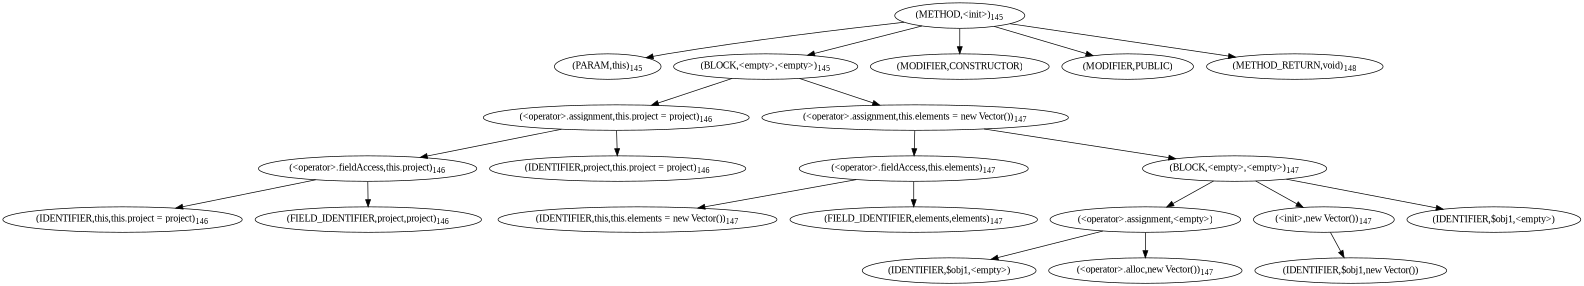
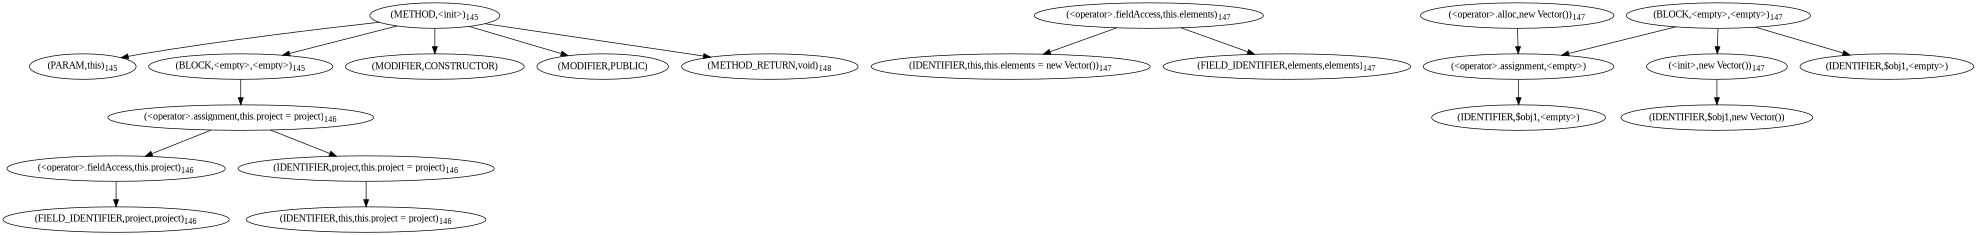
(915, 118) -> none
(249, 193) -> (366, 191)
(1145, 242) -> (1518, 38)
